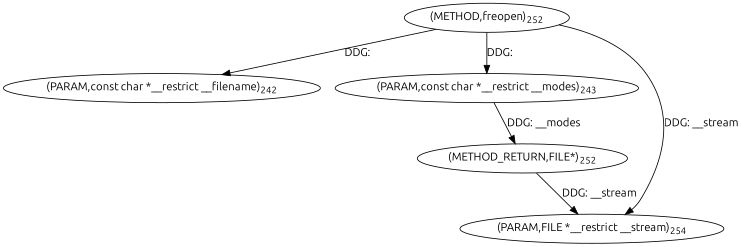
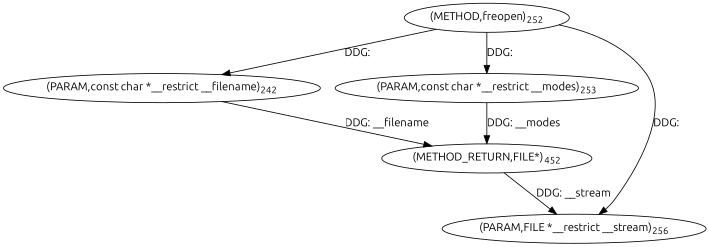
(589, 87) -> (589, 87)
none -> (323, 123)
(701, 123) -> (668, 123)
(588, 157) -> (553, 157)
(678, 228) -> (661, 228)
